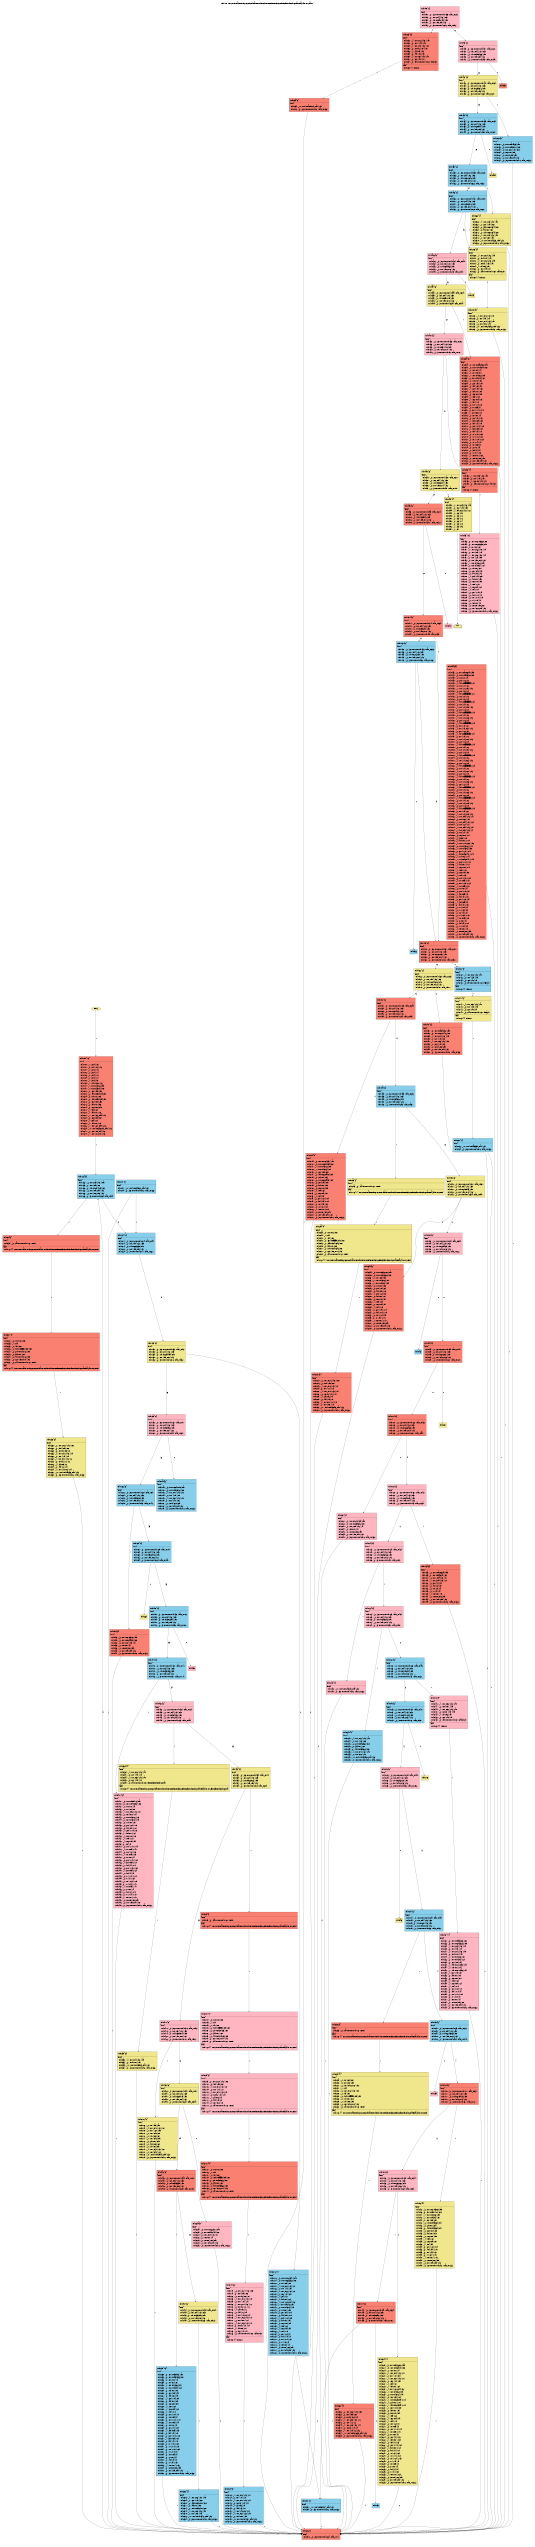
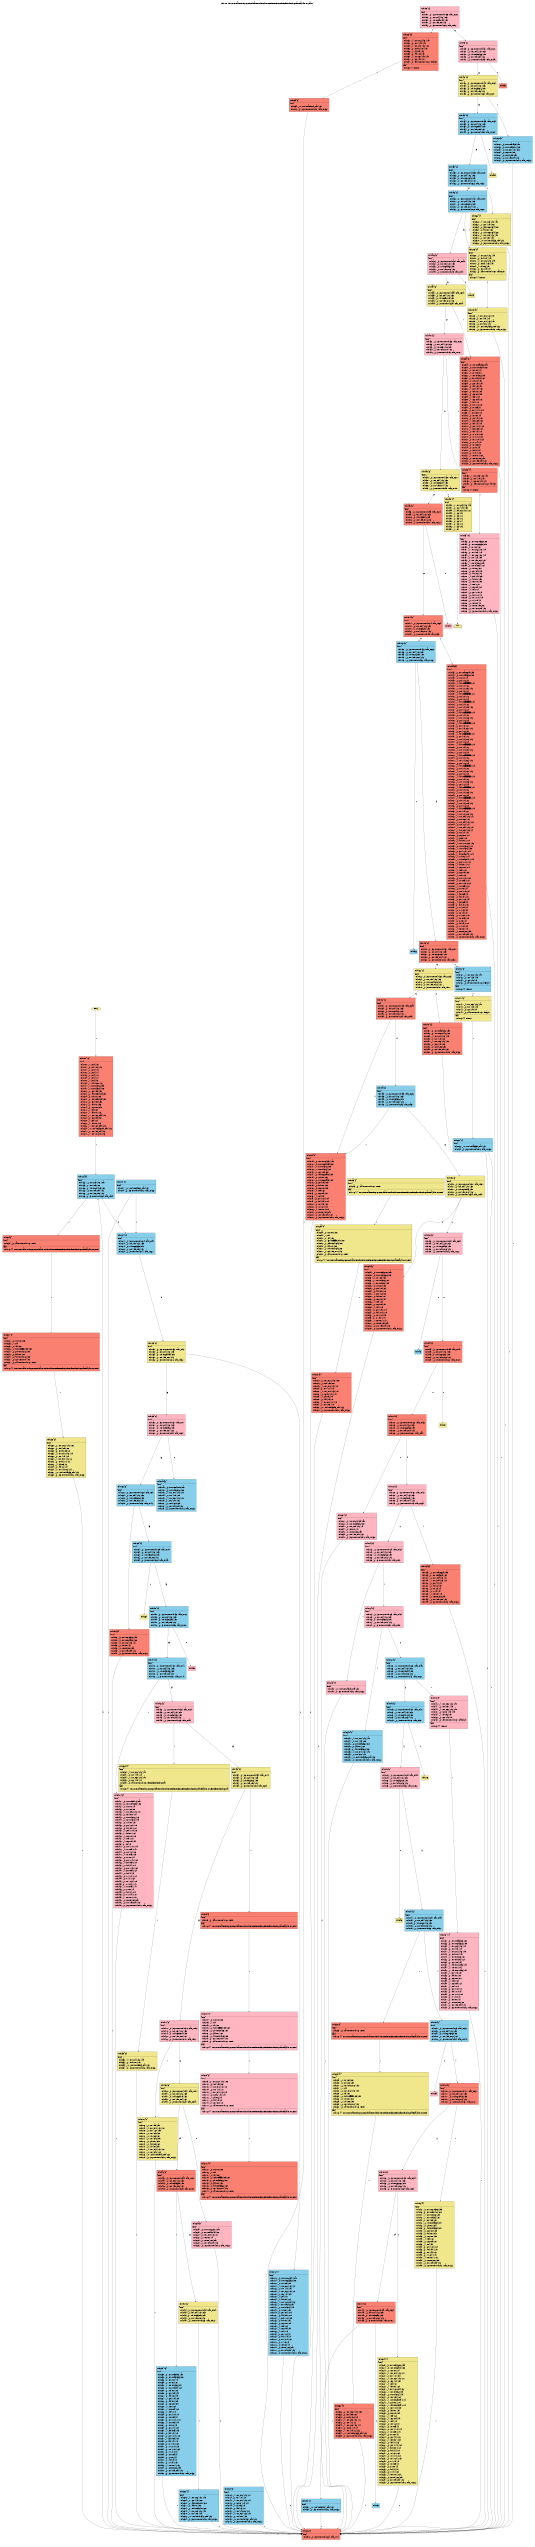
(439, 788) -> (446, 650)
(396, 1142) -> (371, 1133)
(395, 2235) -> (395, 2235)
(244, 2313) -> none
(308, 2427) -> (281, 2447)
